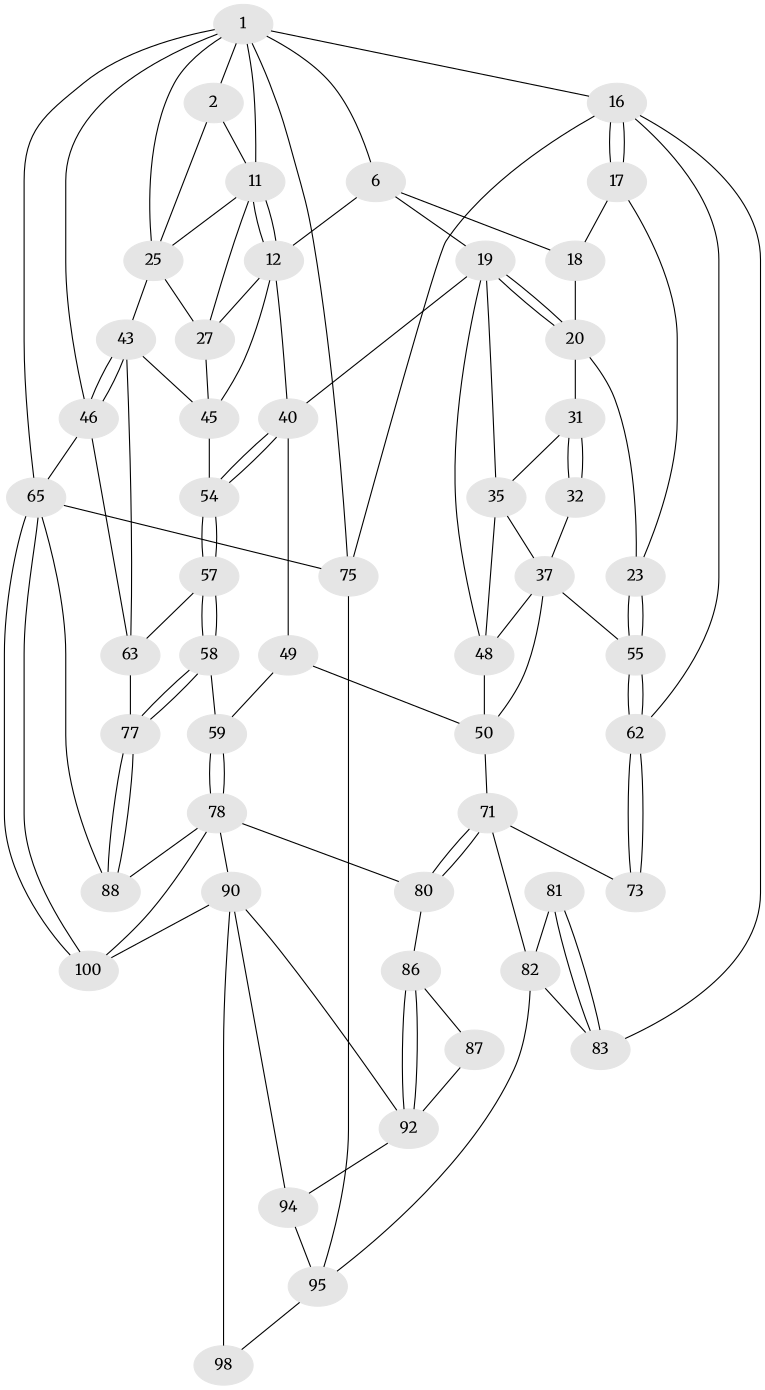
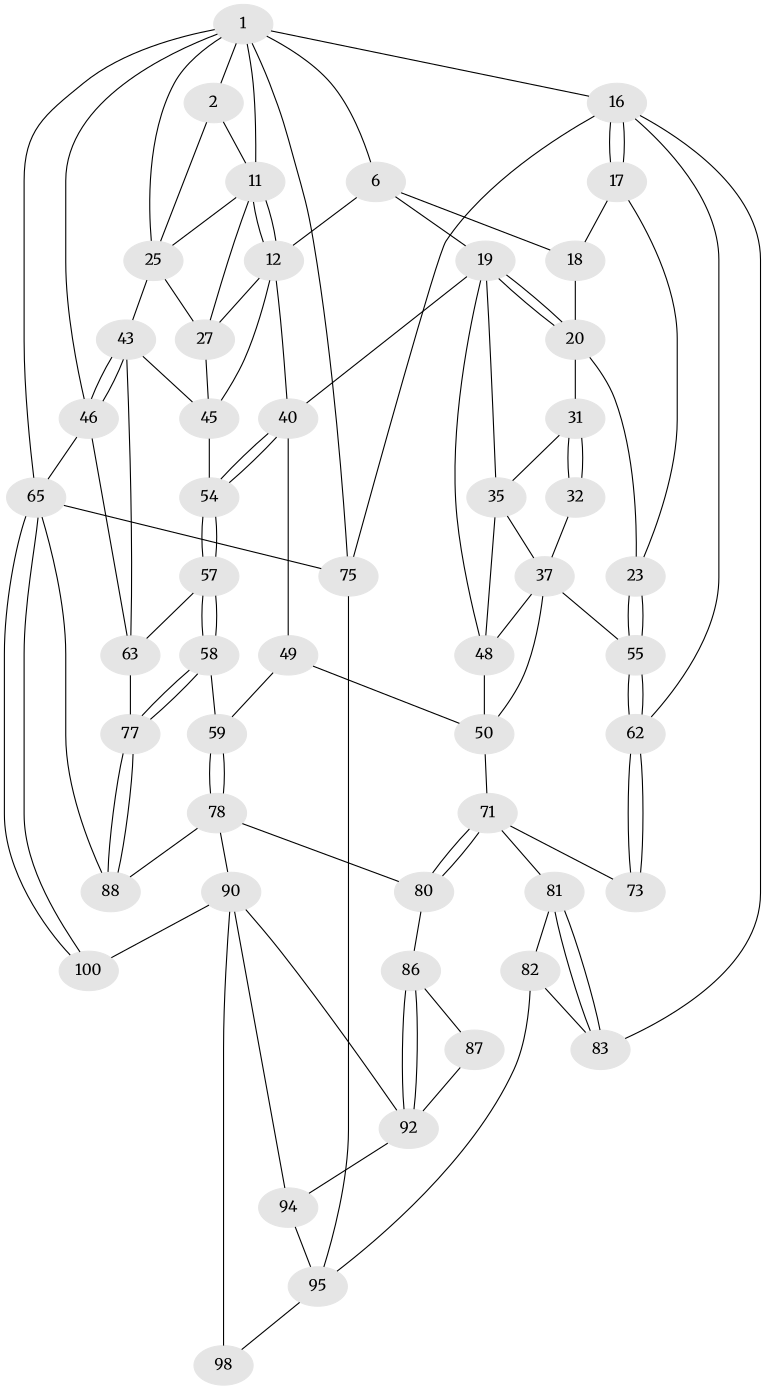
(509, 892) -> (521, 853)
(162, 898) -> none
